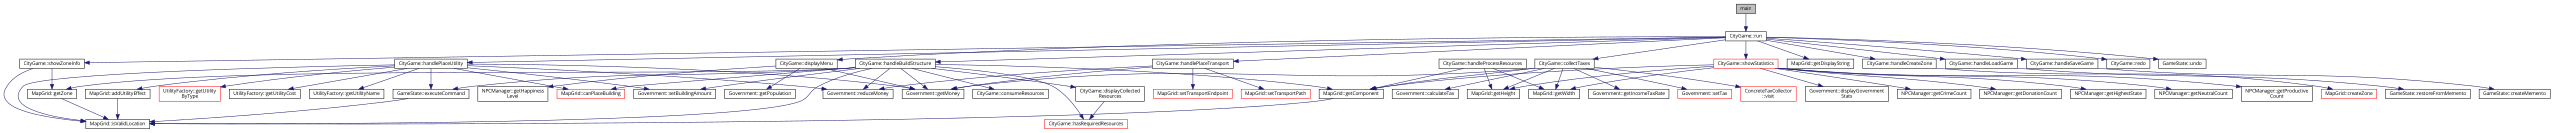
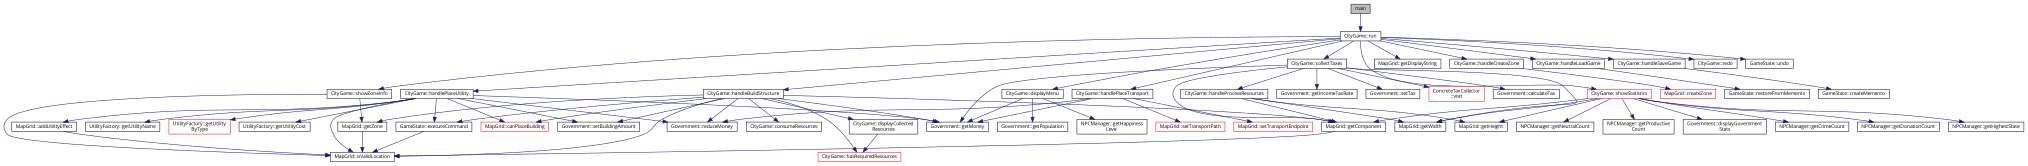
(1531, 78) -> (1273, 78)
(1705, 94) -> (1393, 94)
